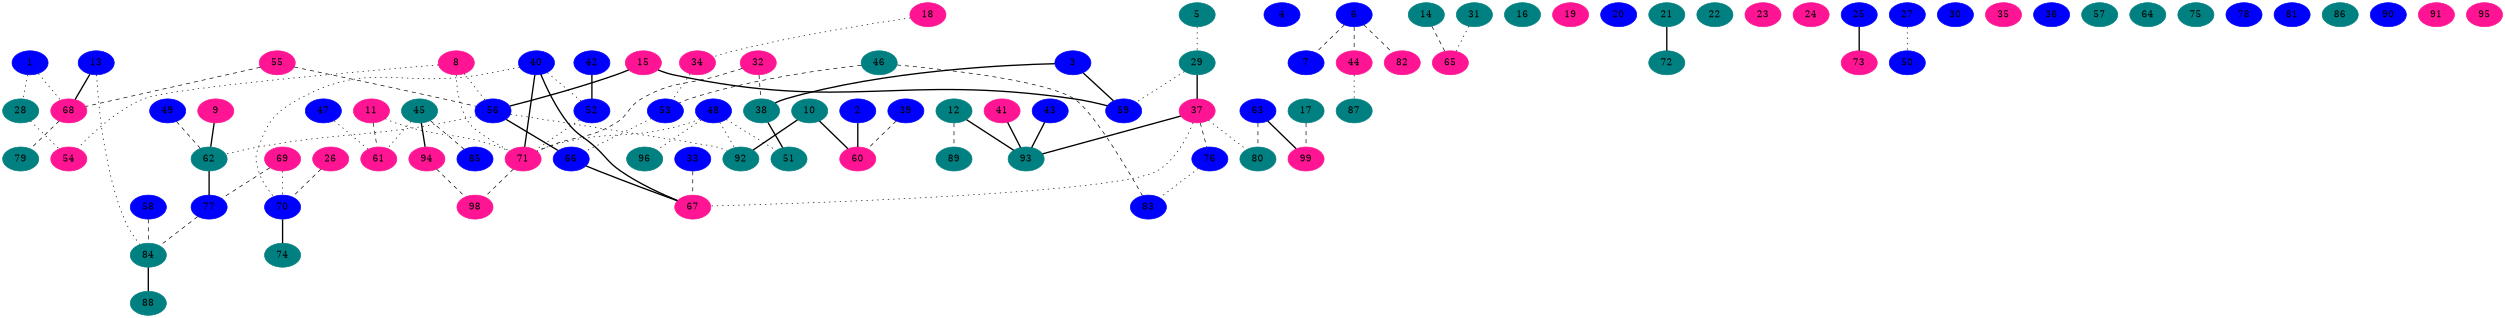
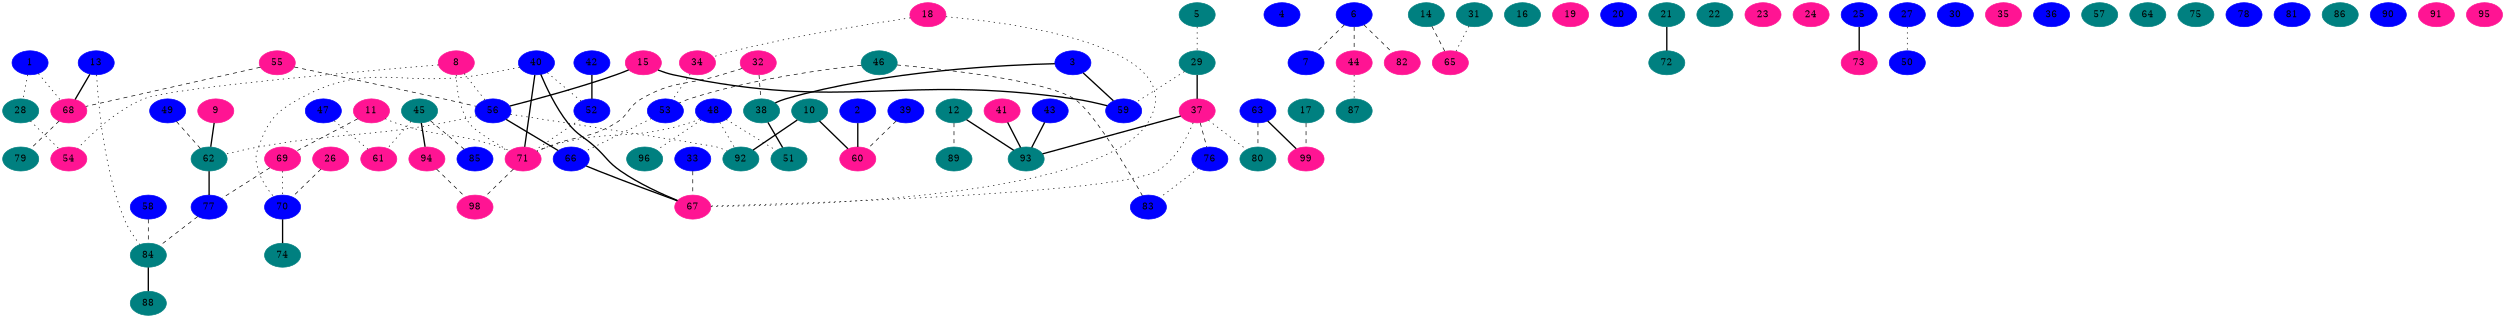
(375, 137) -> (332, 132)
none -> (1066, 169)
